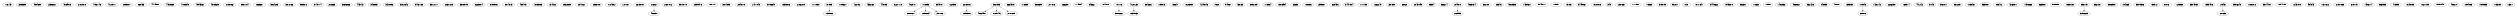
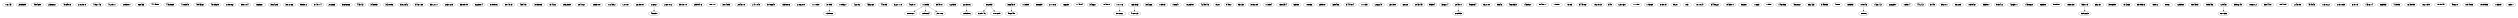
(990, 9) -> (1011, 9)
(1134, 9) -> (1135, 9)
